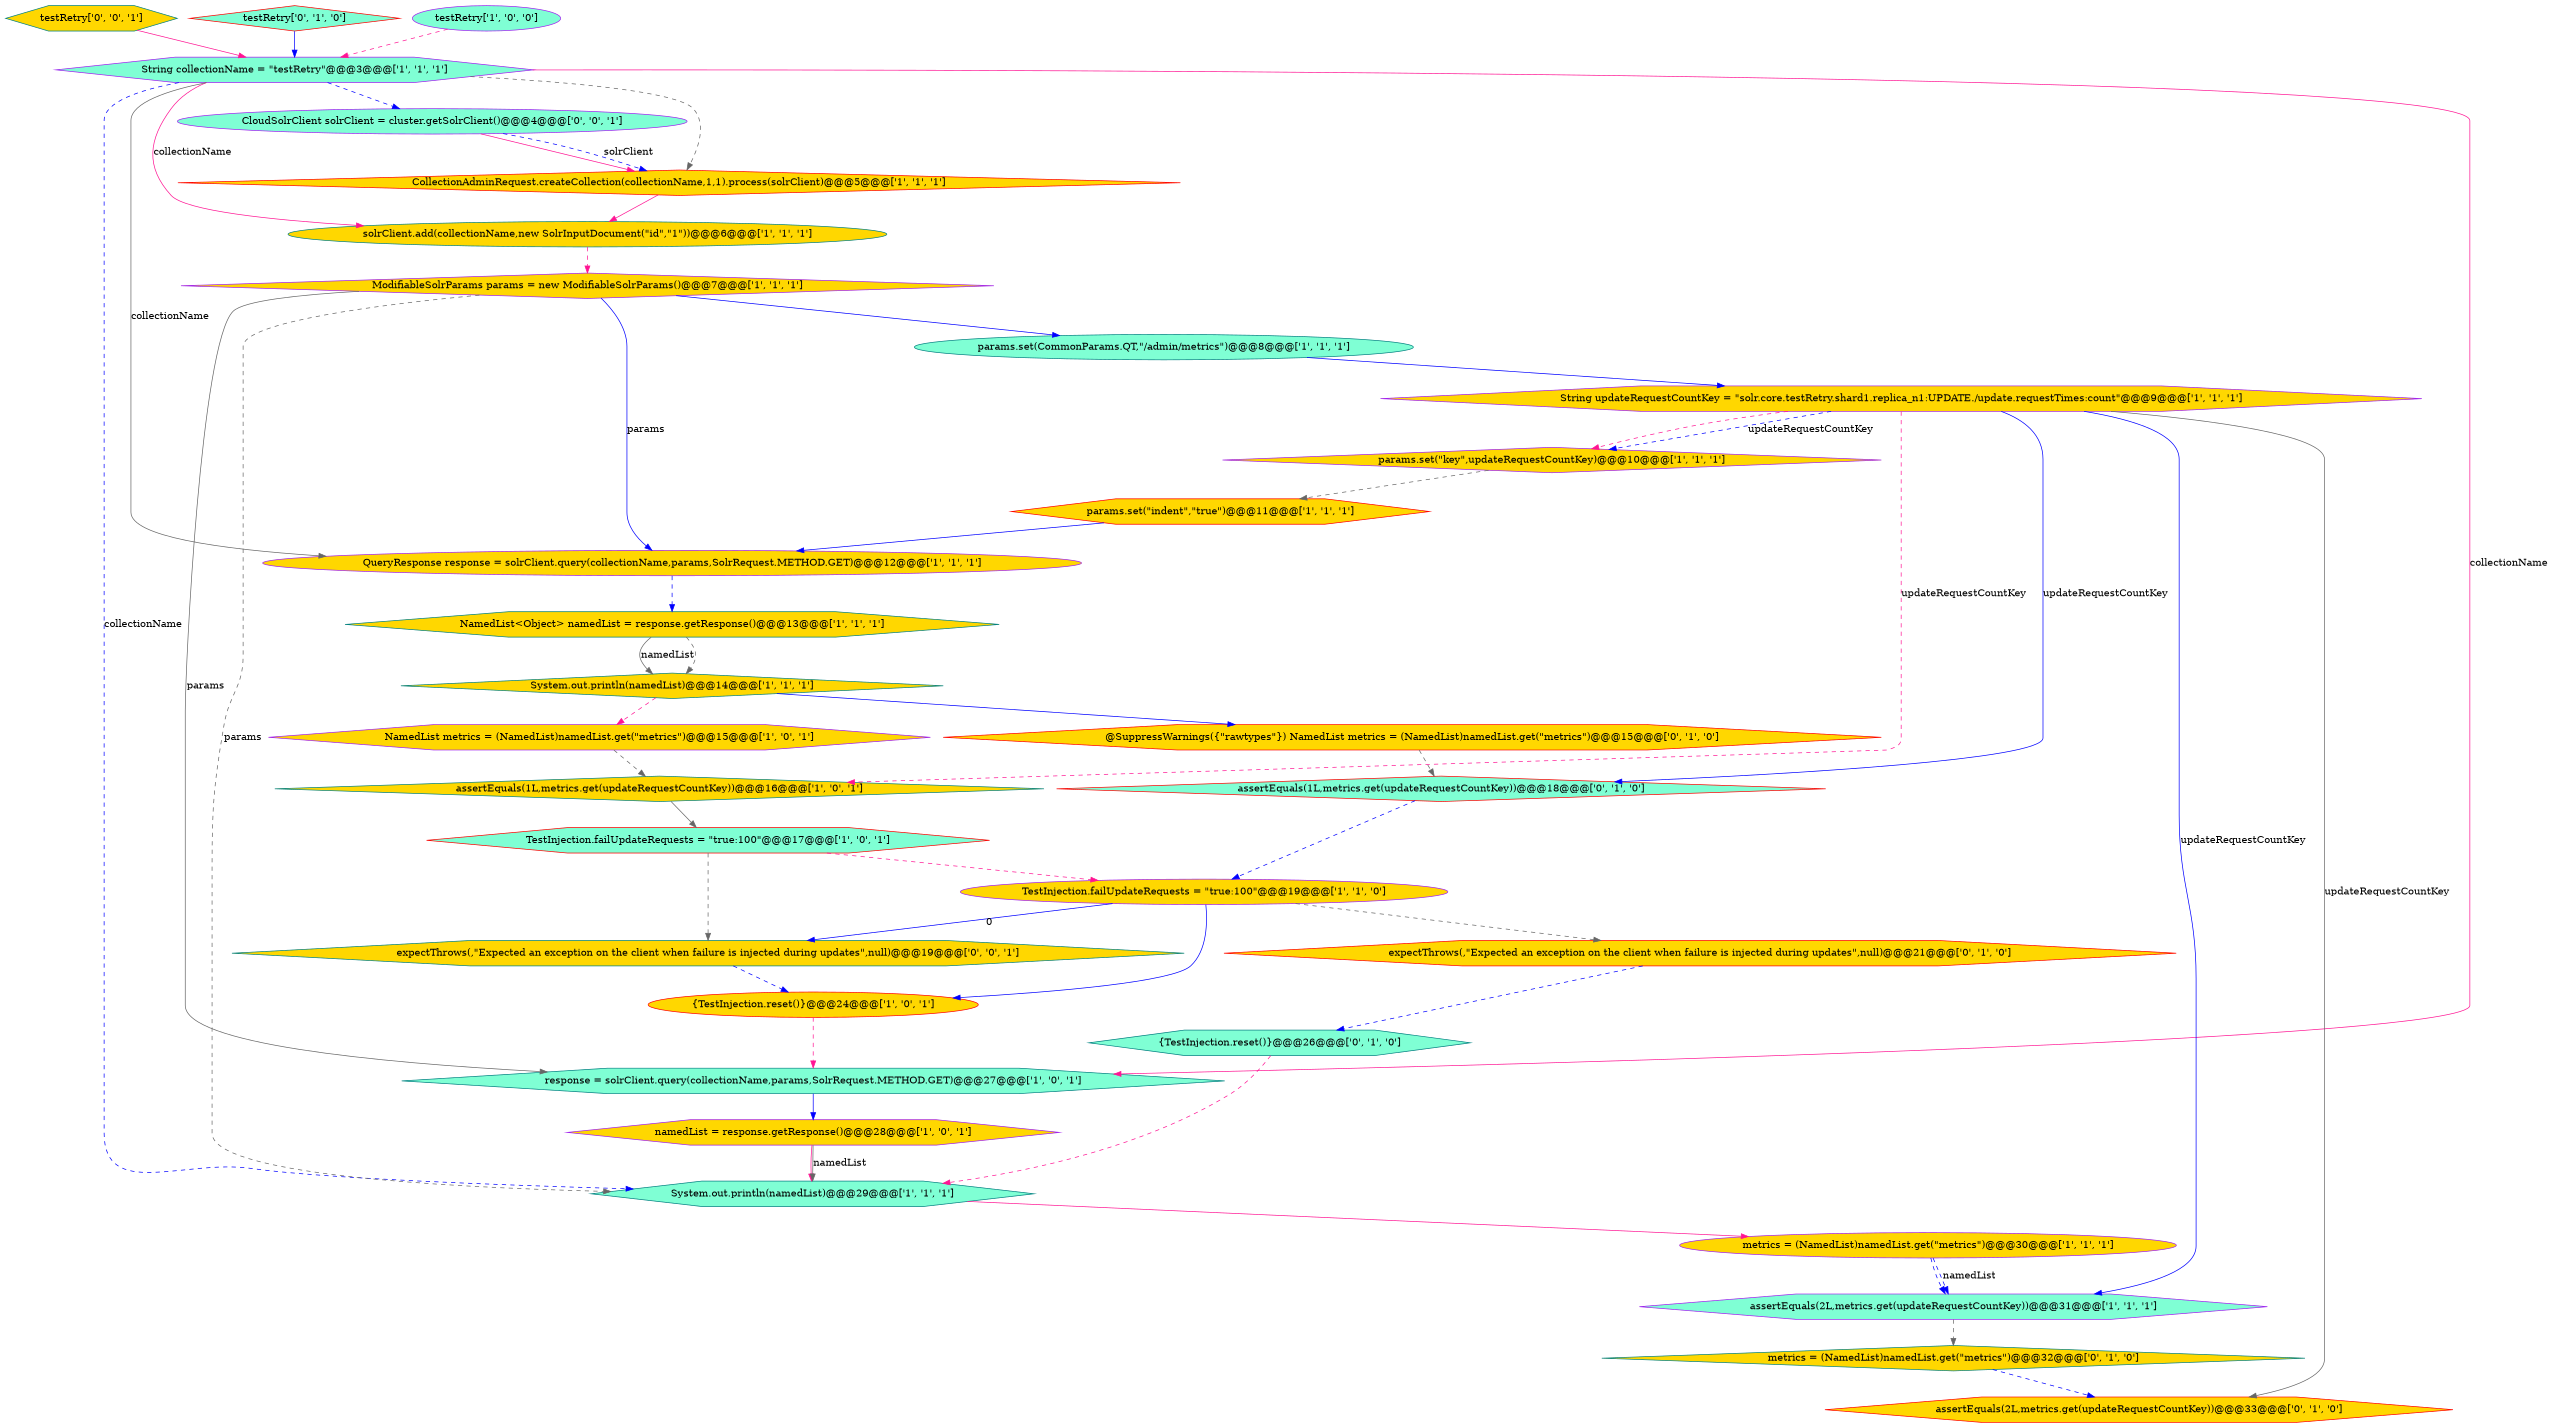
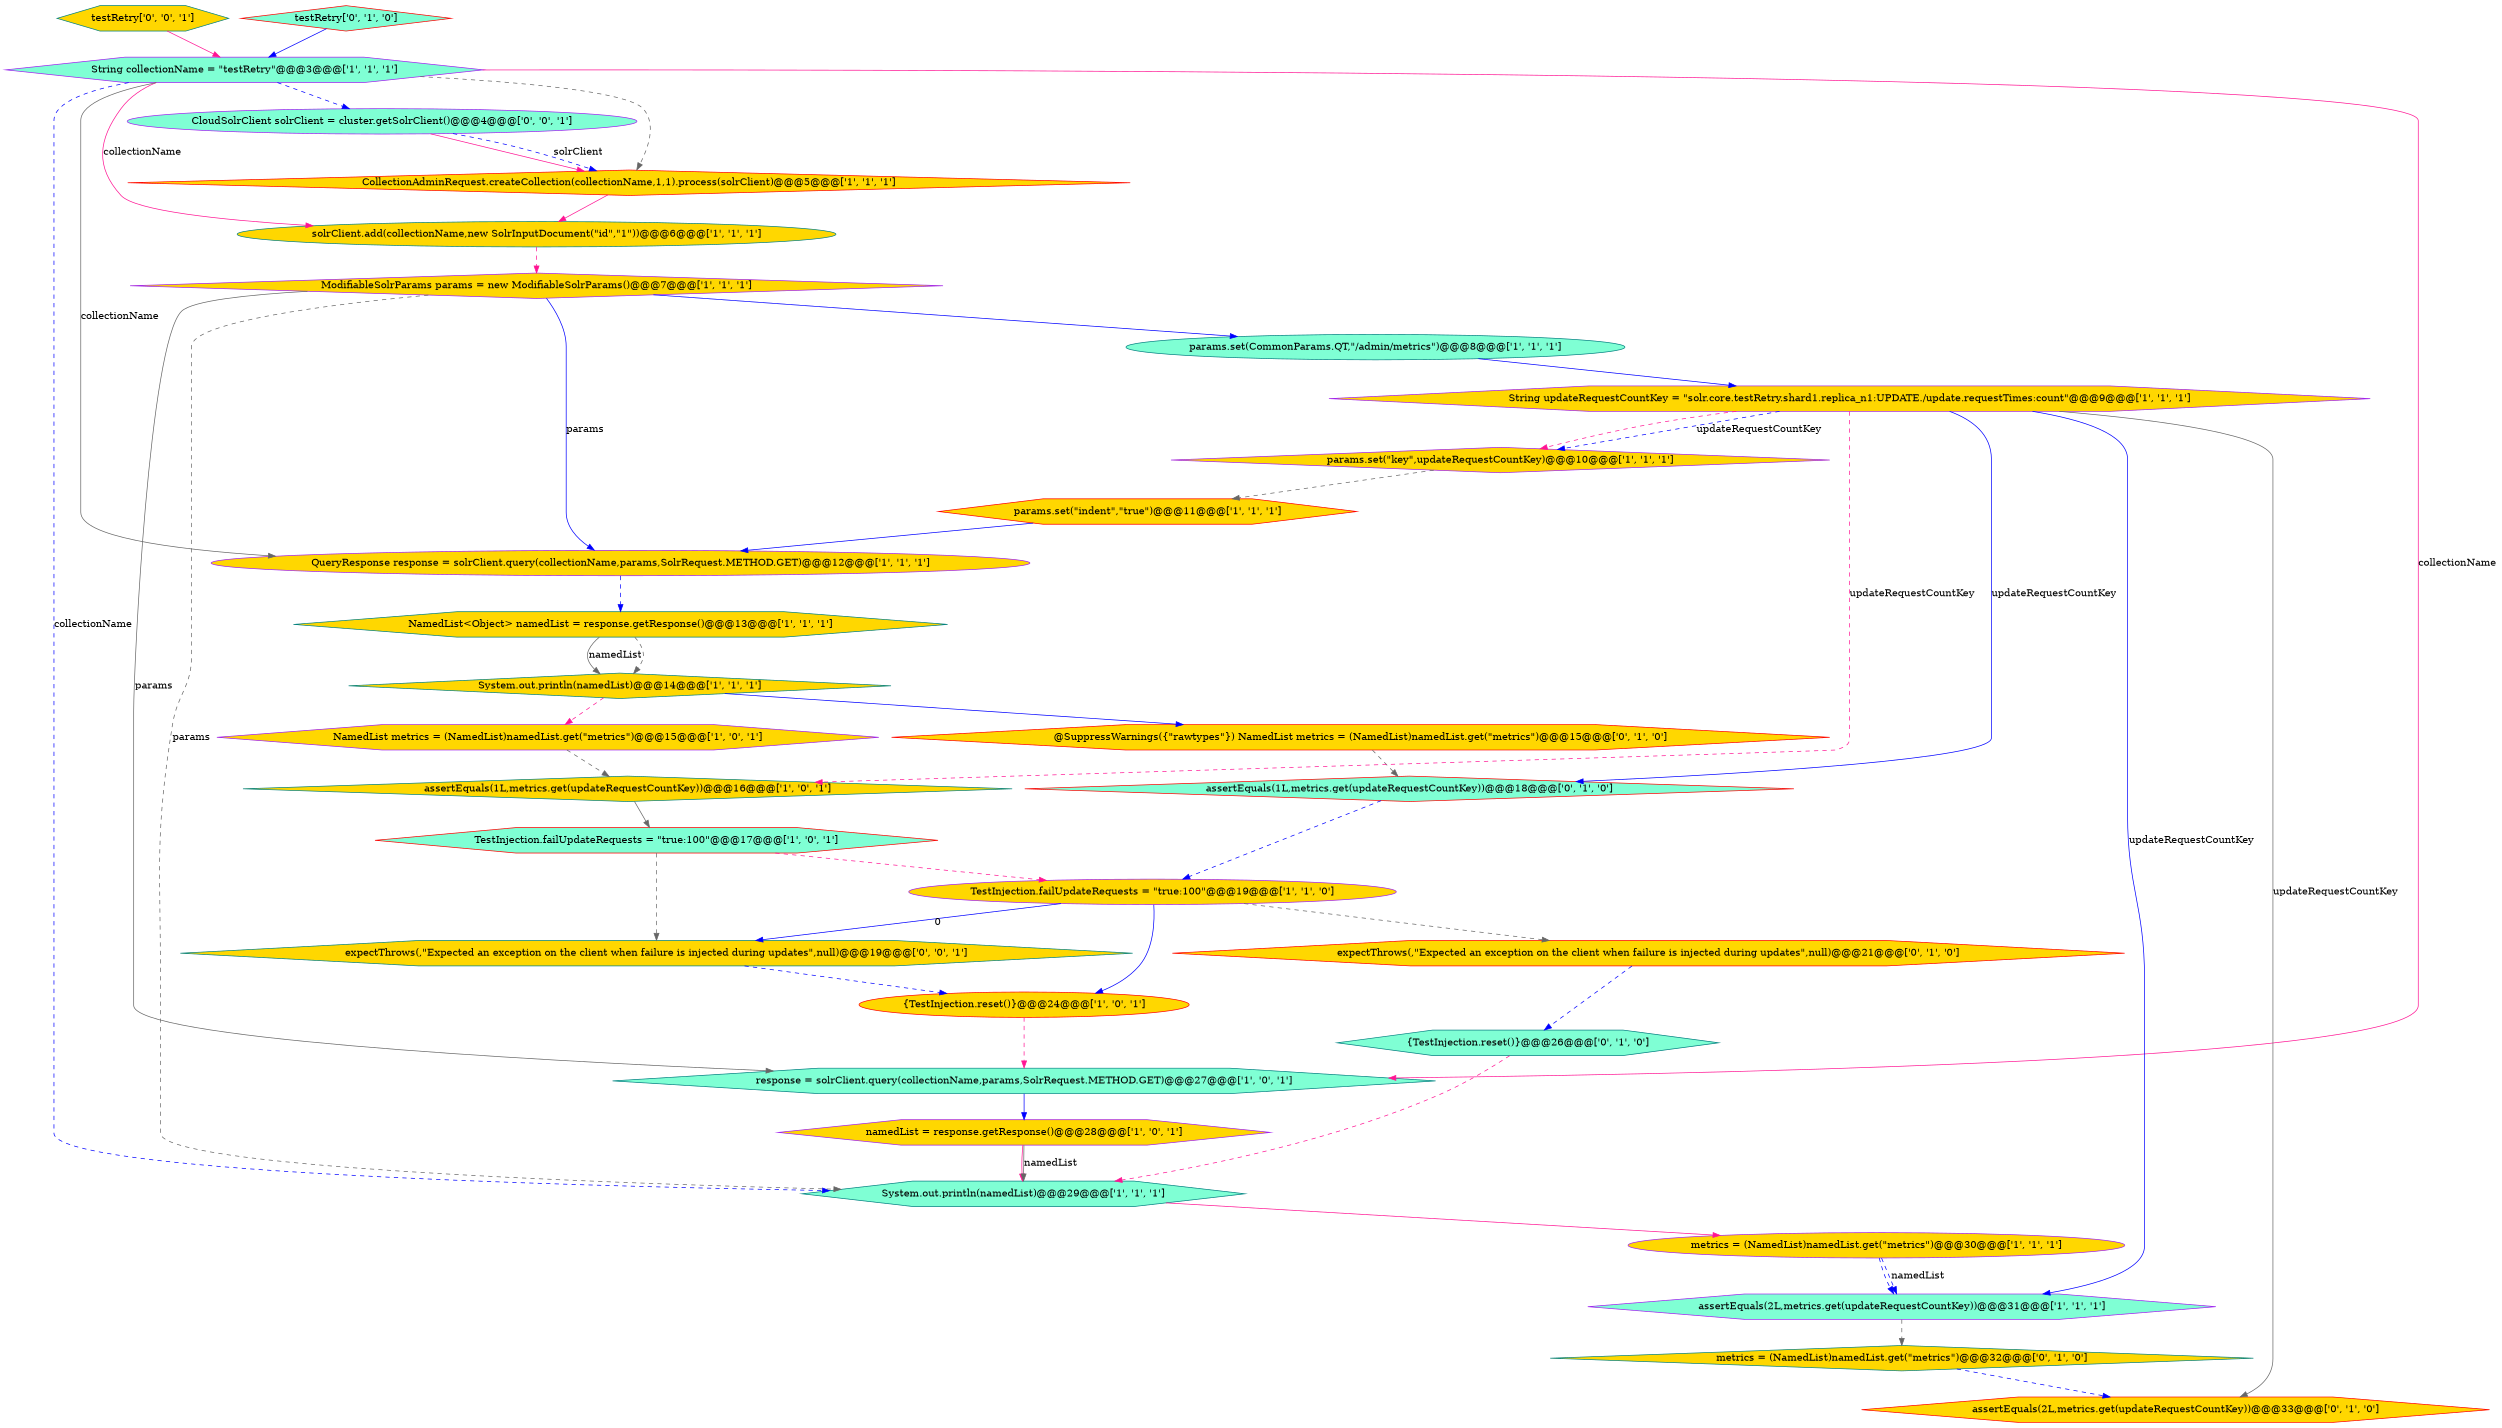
(487, 18) -> none
